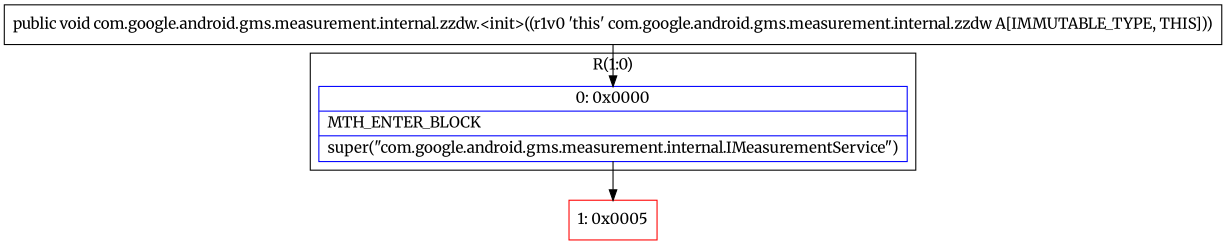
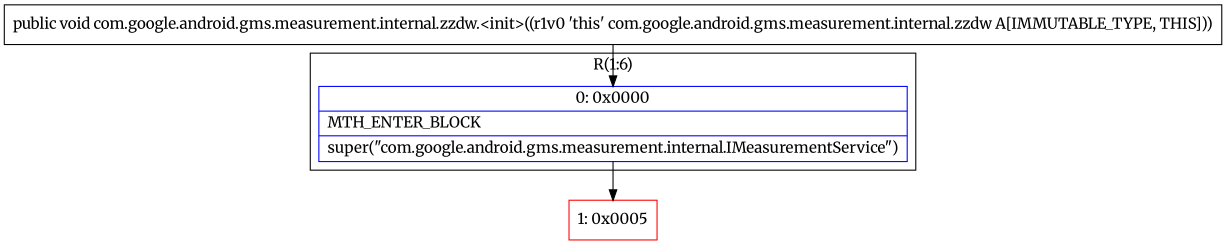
(613, 65) -> (613, 65)
